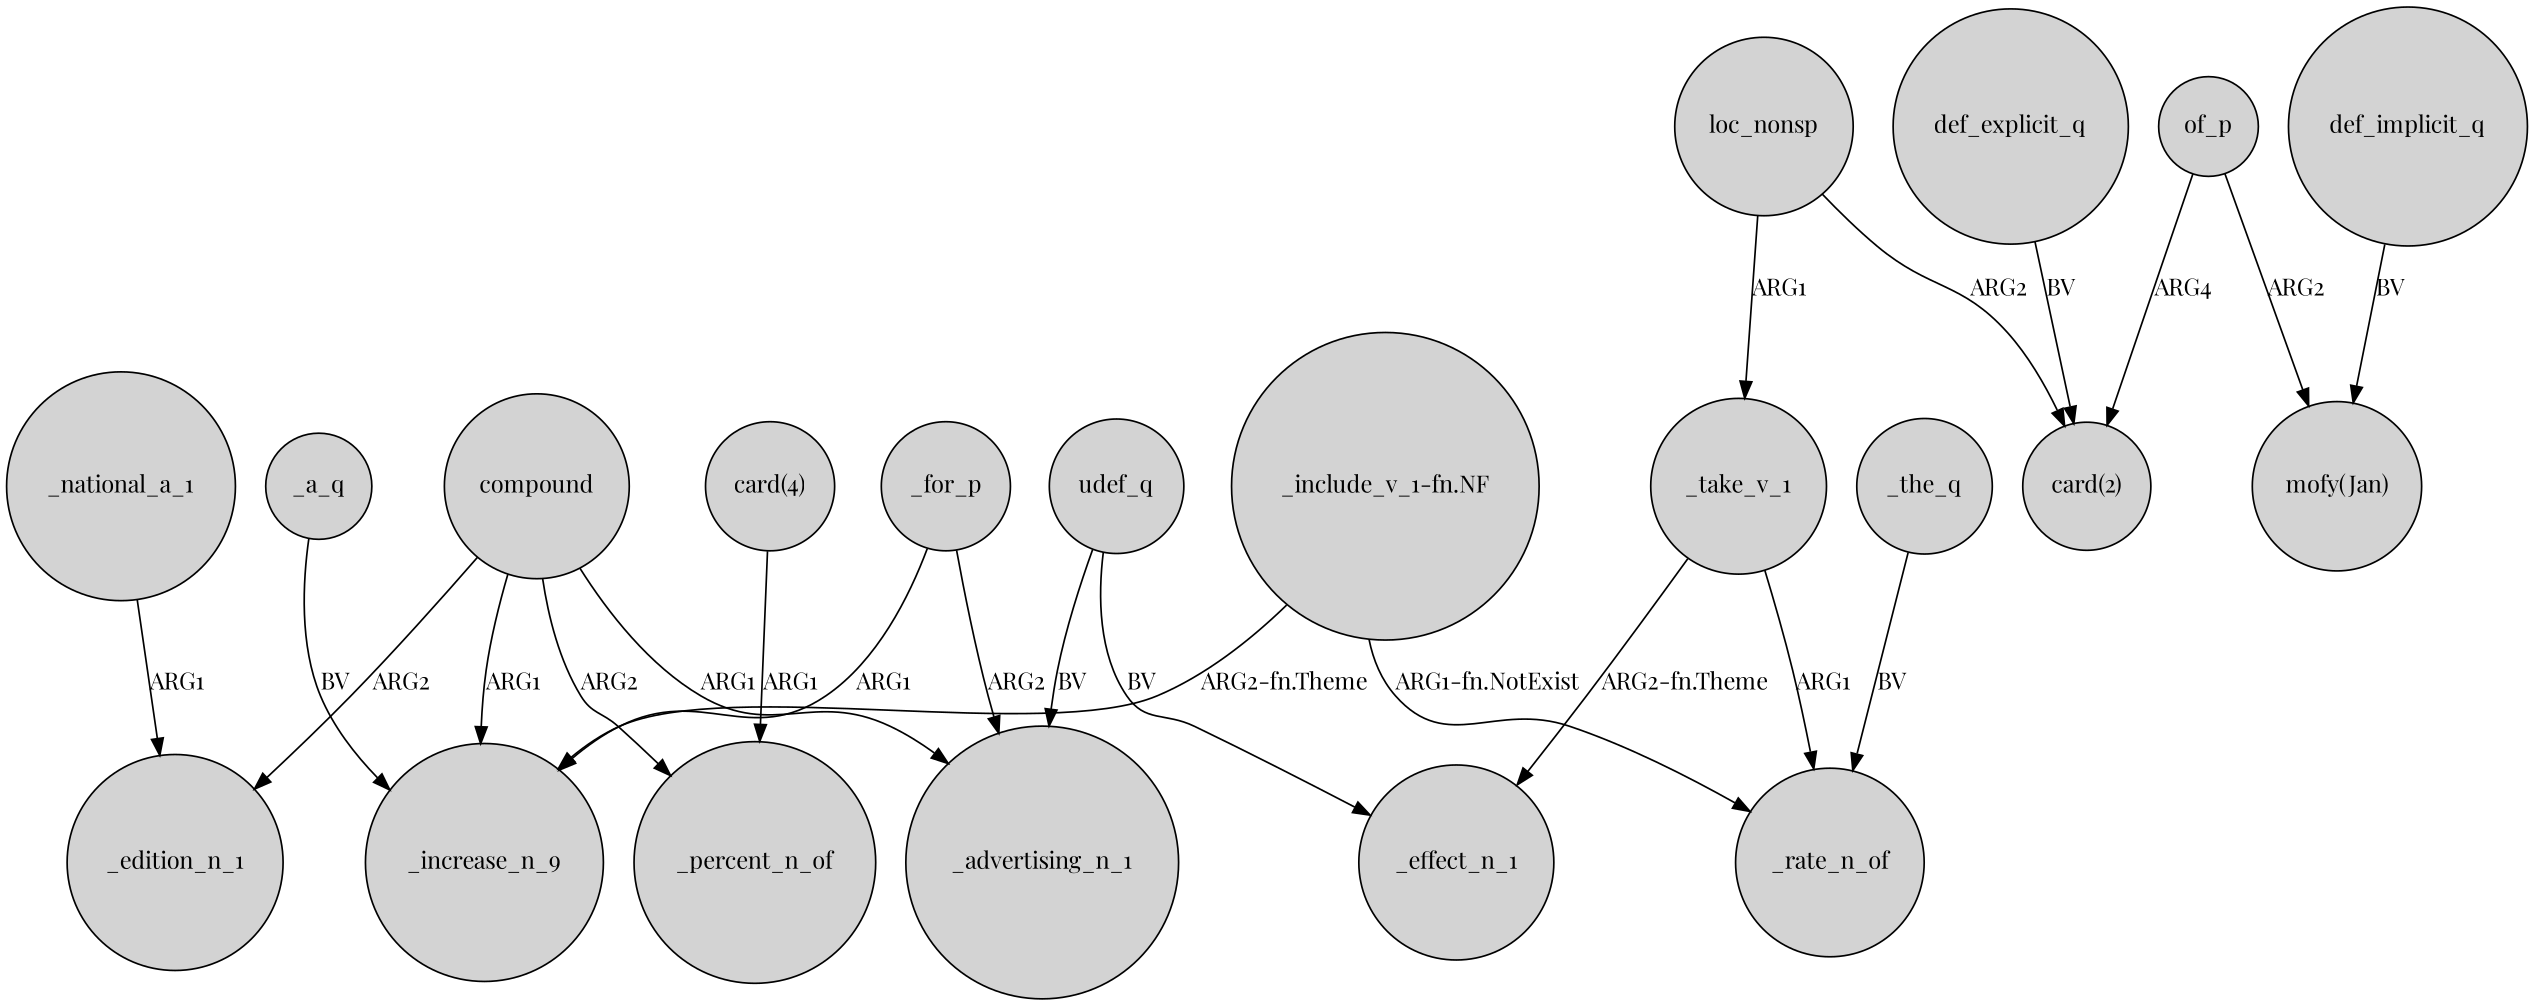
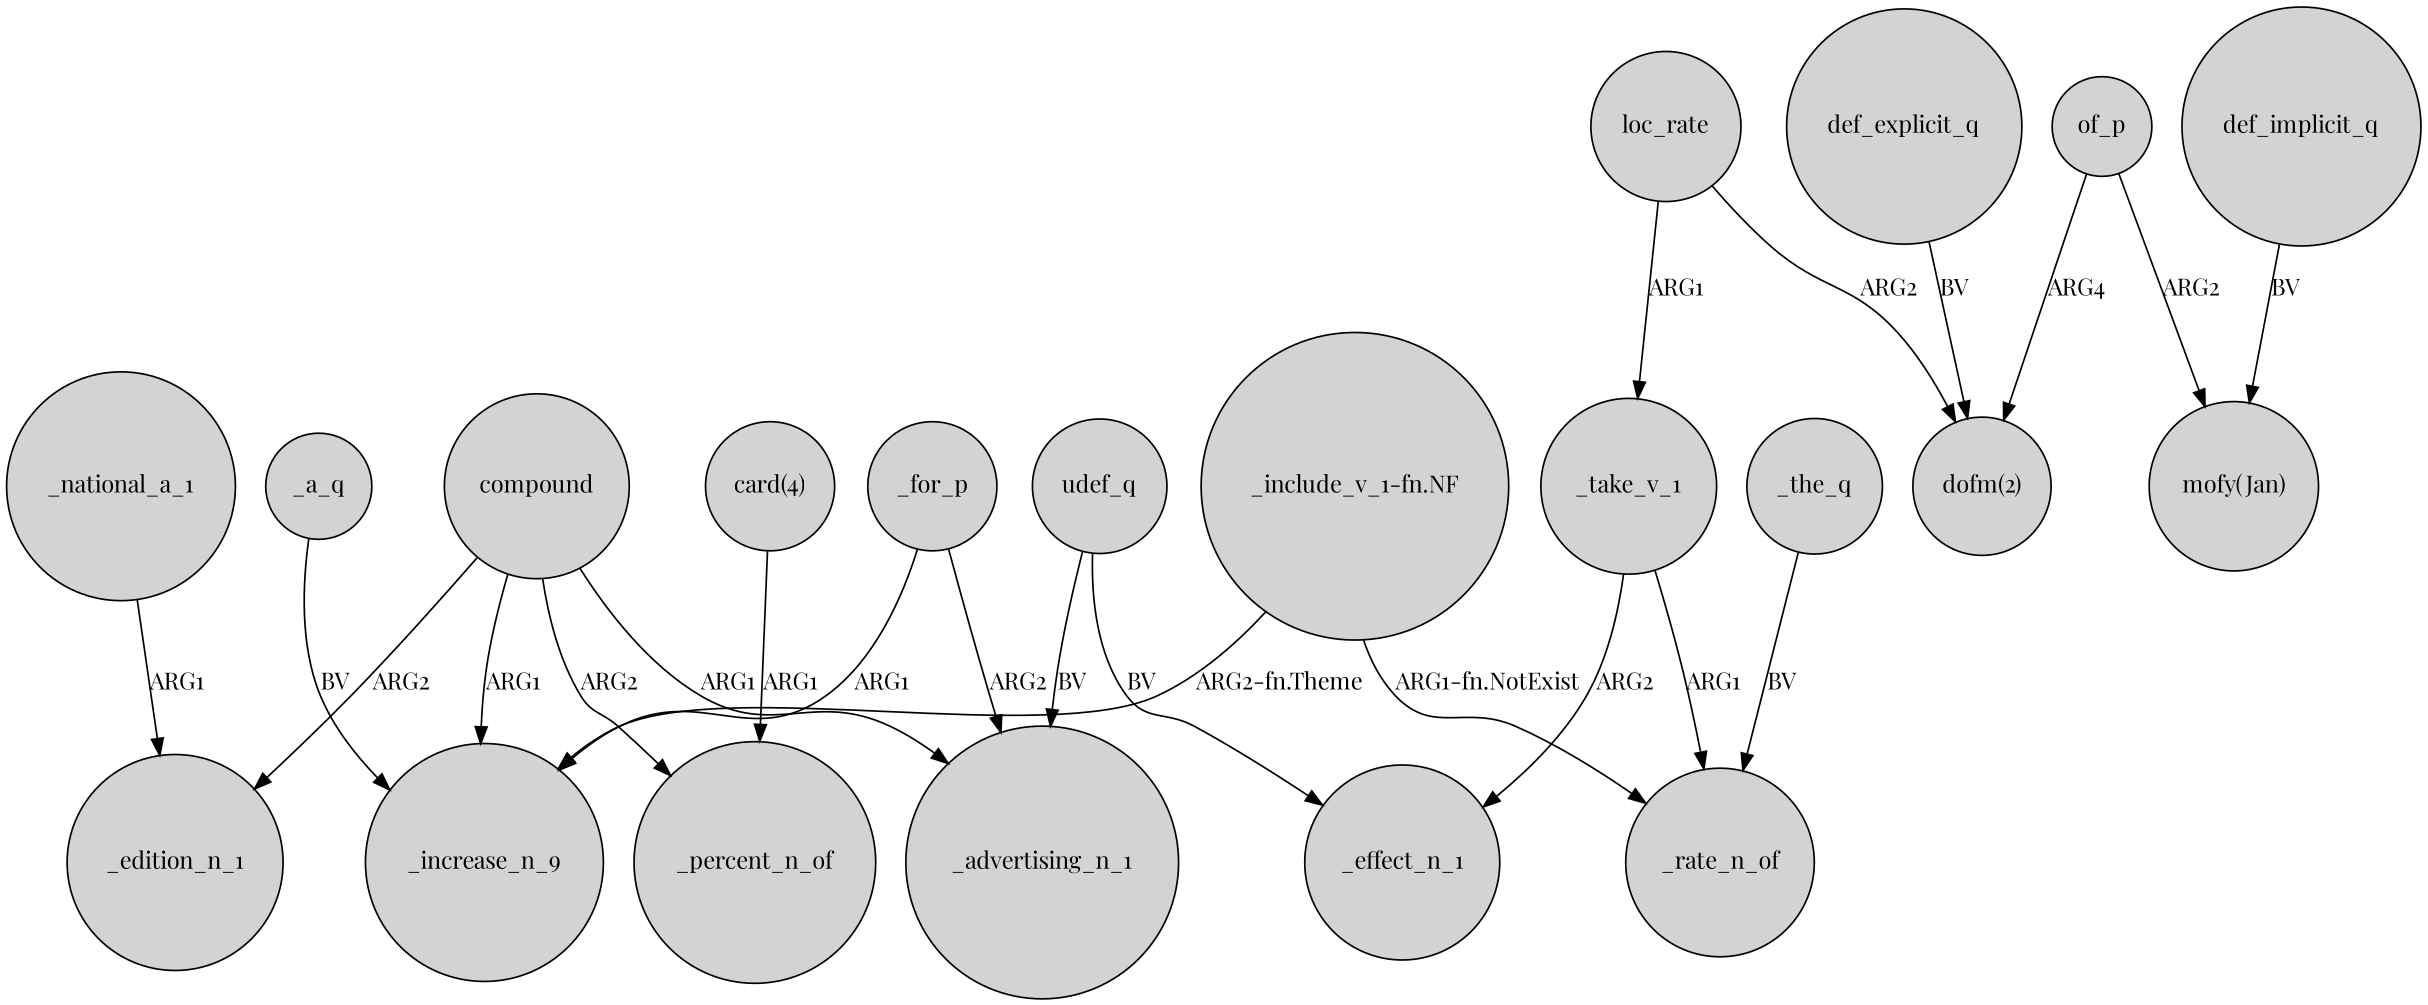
(1764, 127) -> (1666, 127)
(2087, 486) -> (1982, 486)
(1685, 683) -> (1625, 683)
